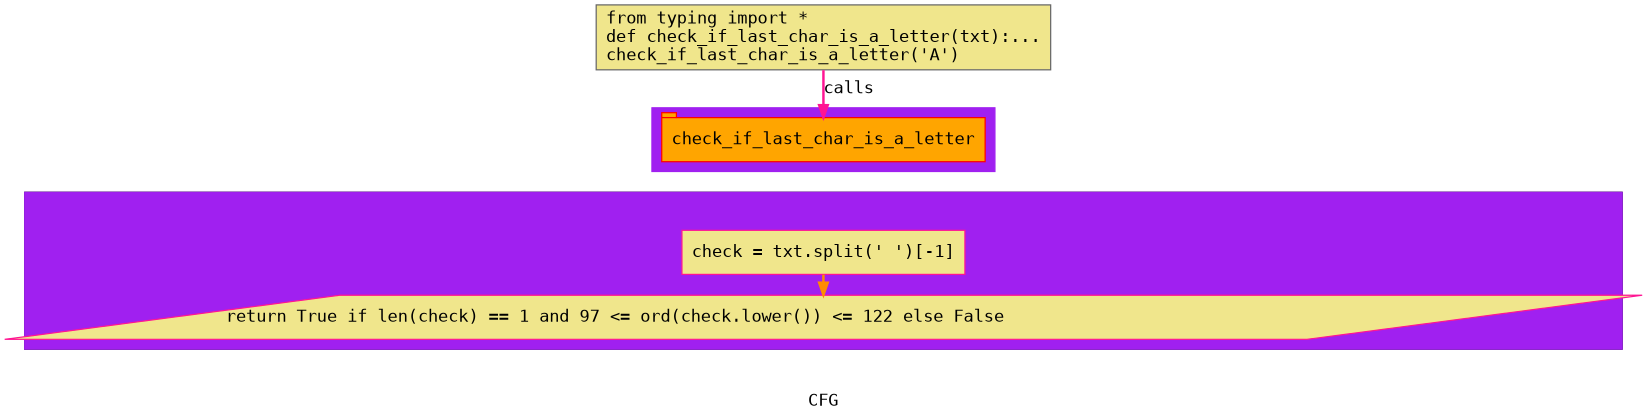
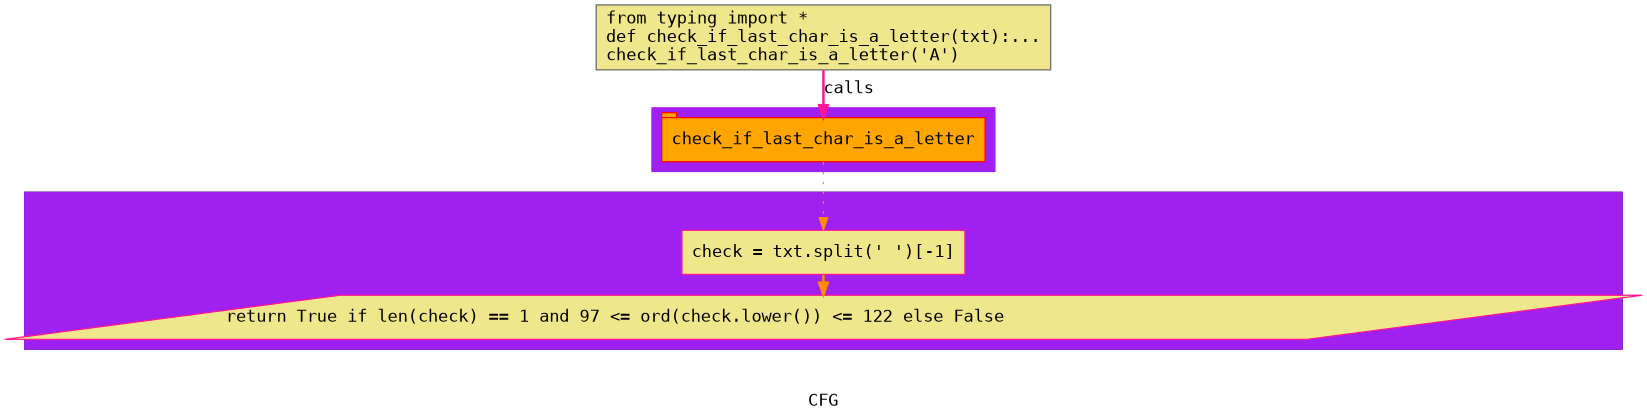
none -> (823, 184)
